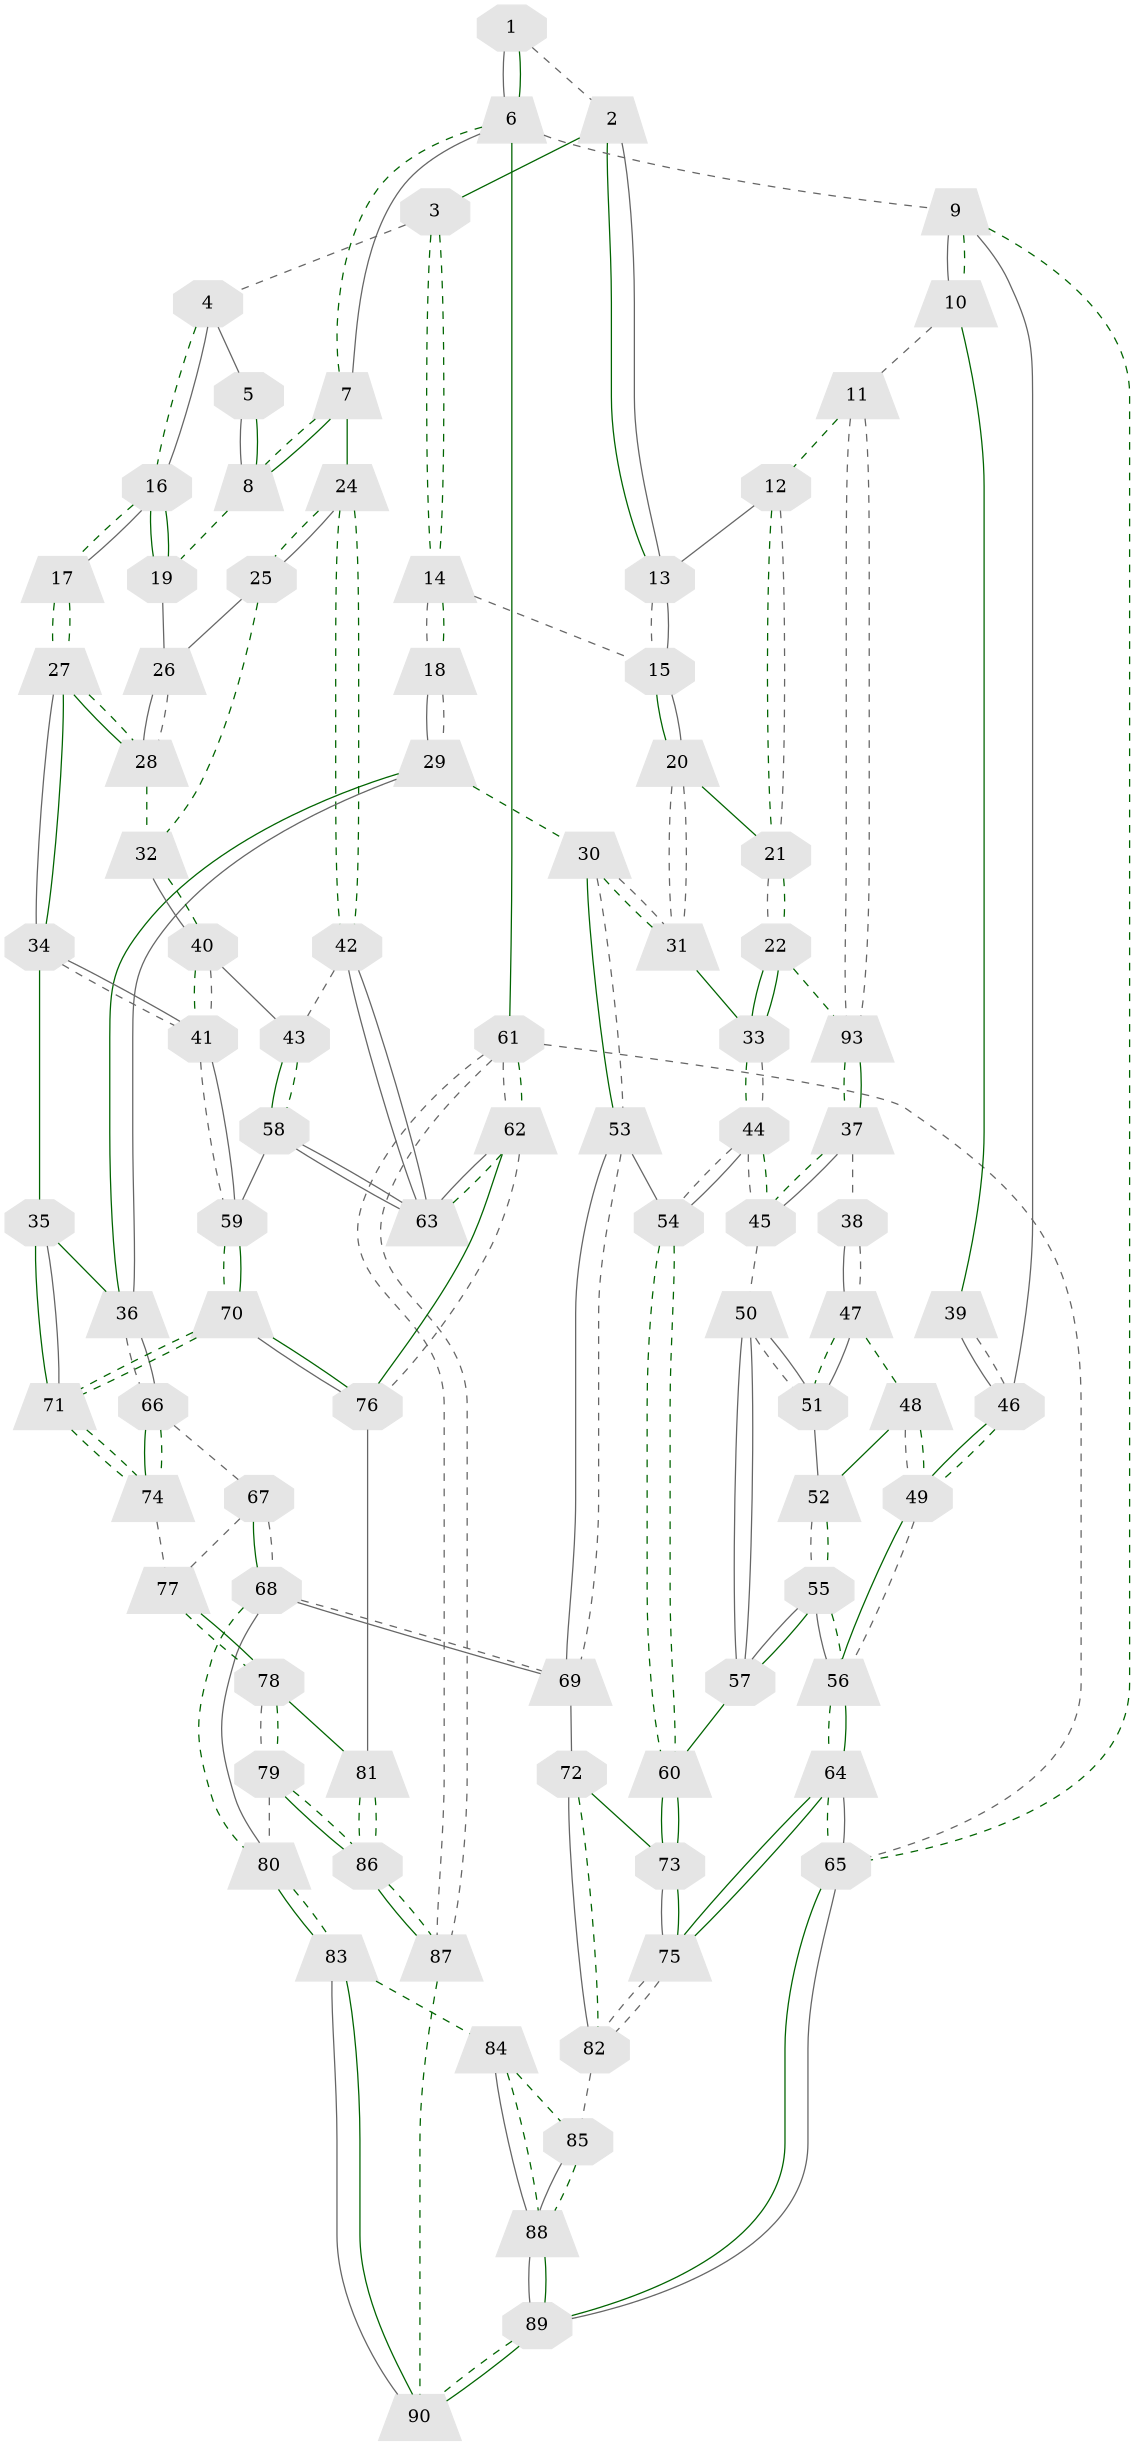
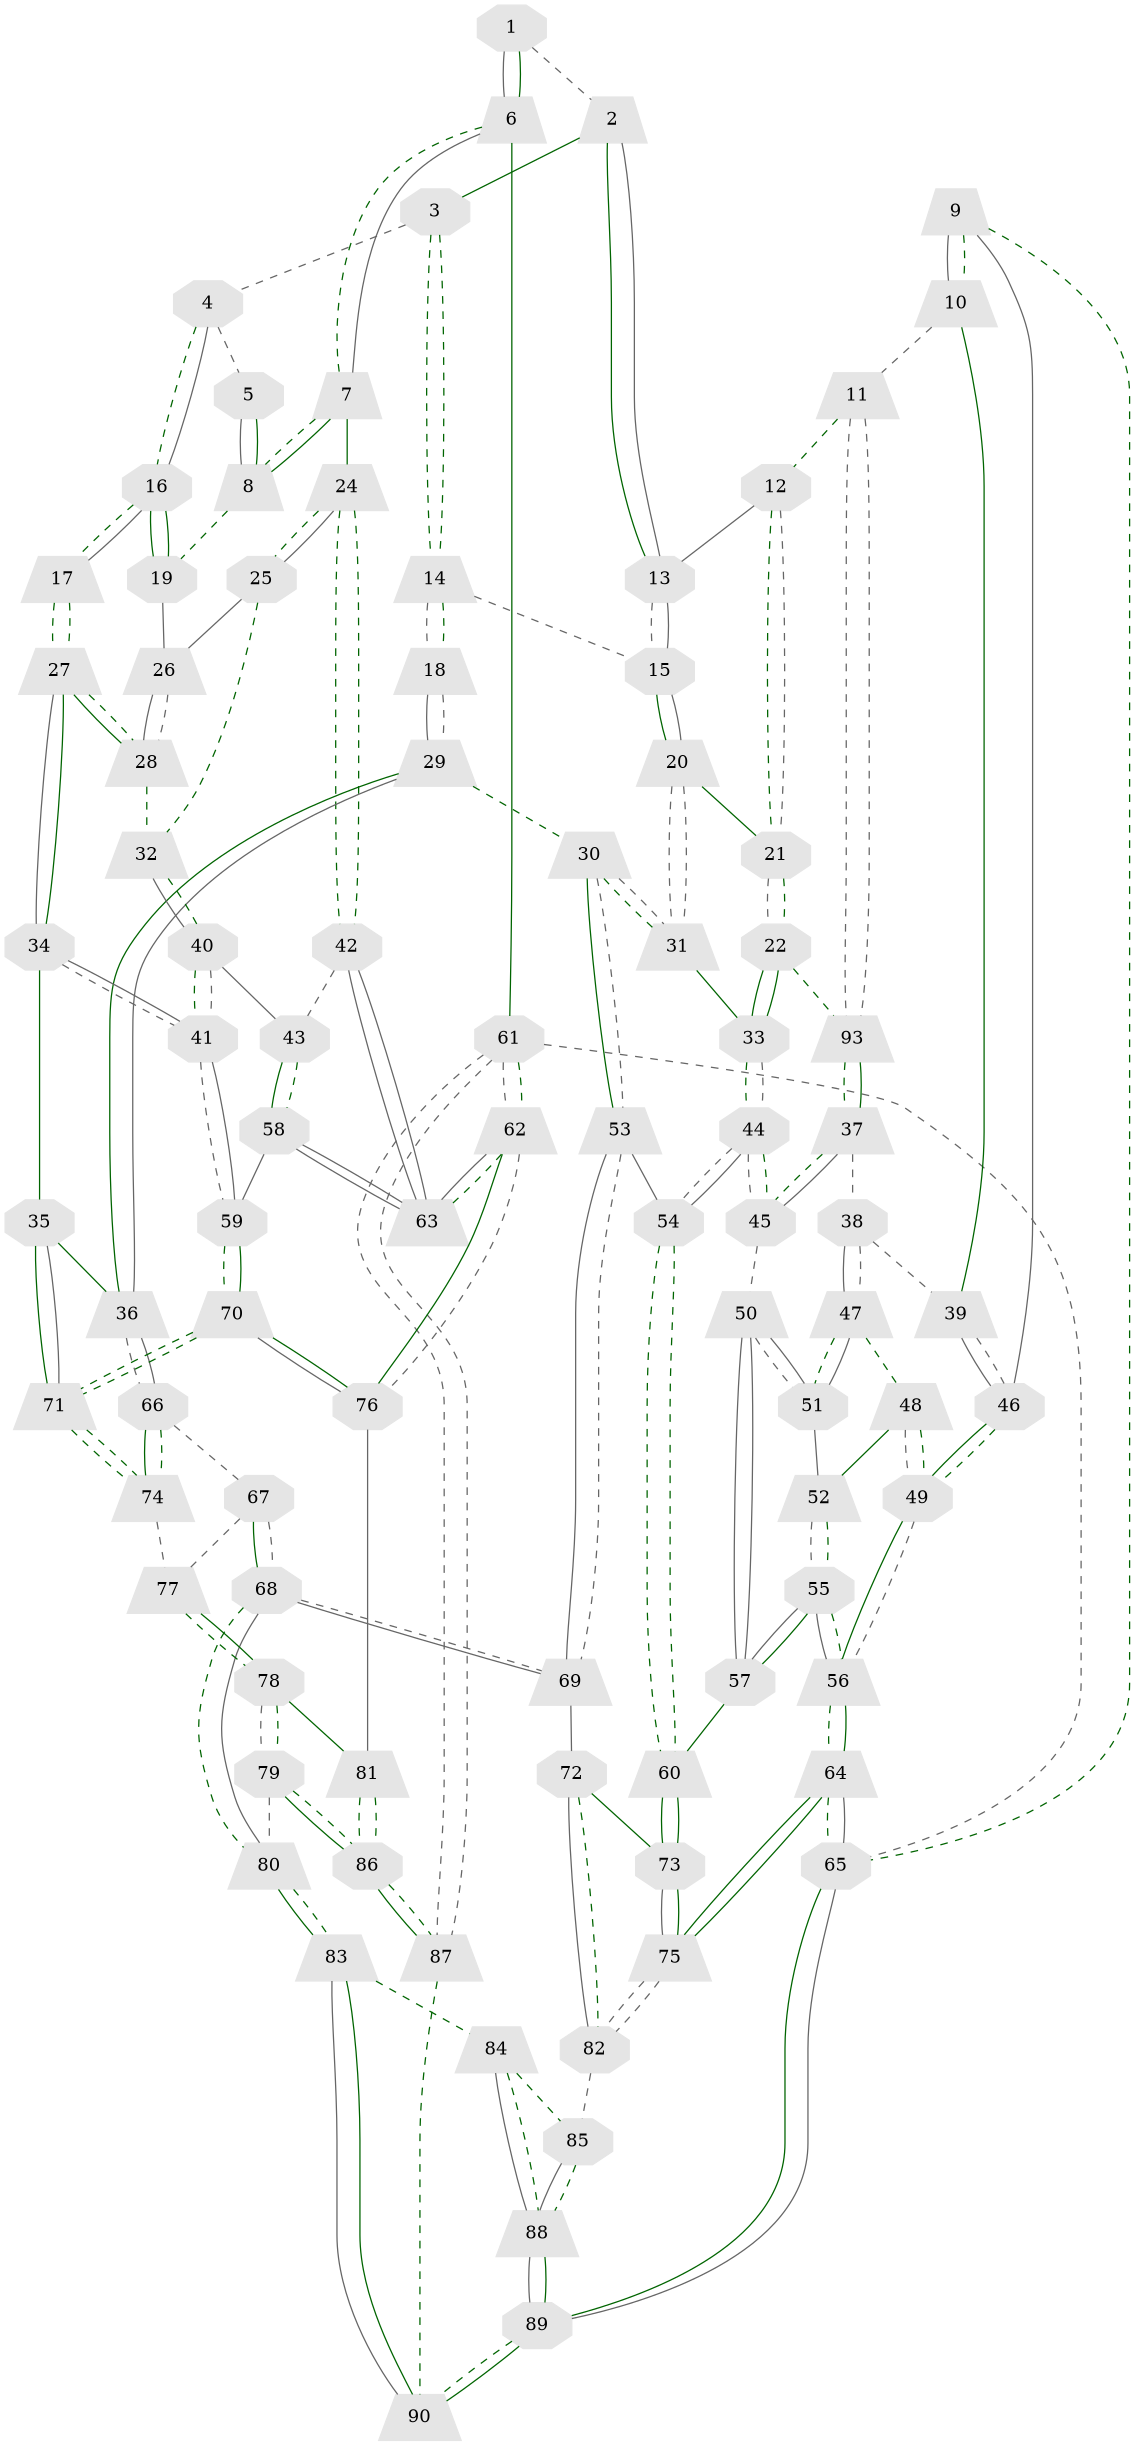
(735, 180) -> none
(229, 350) -> (229, 350)
none -> (902, 1267)
